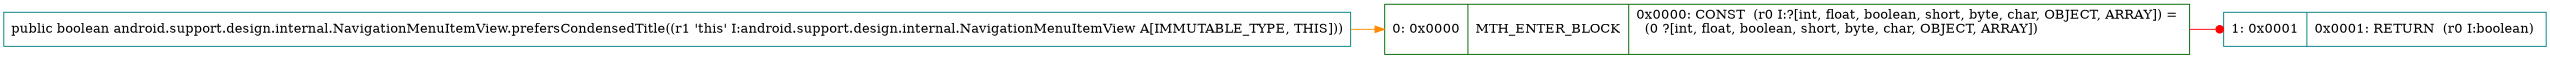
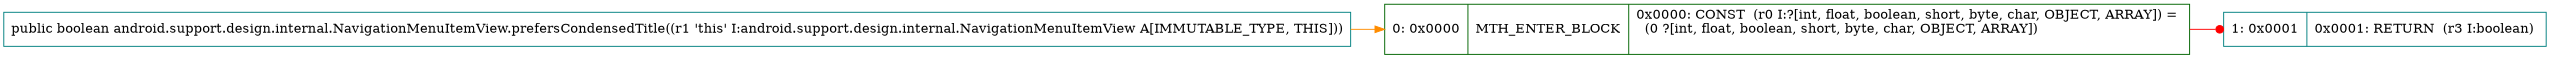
(2427, 29) -> (2427, 29)
